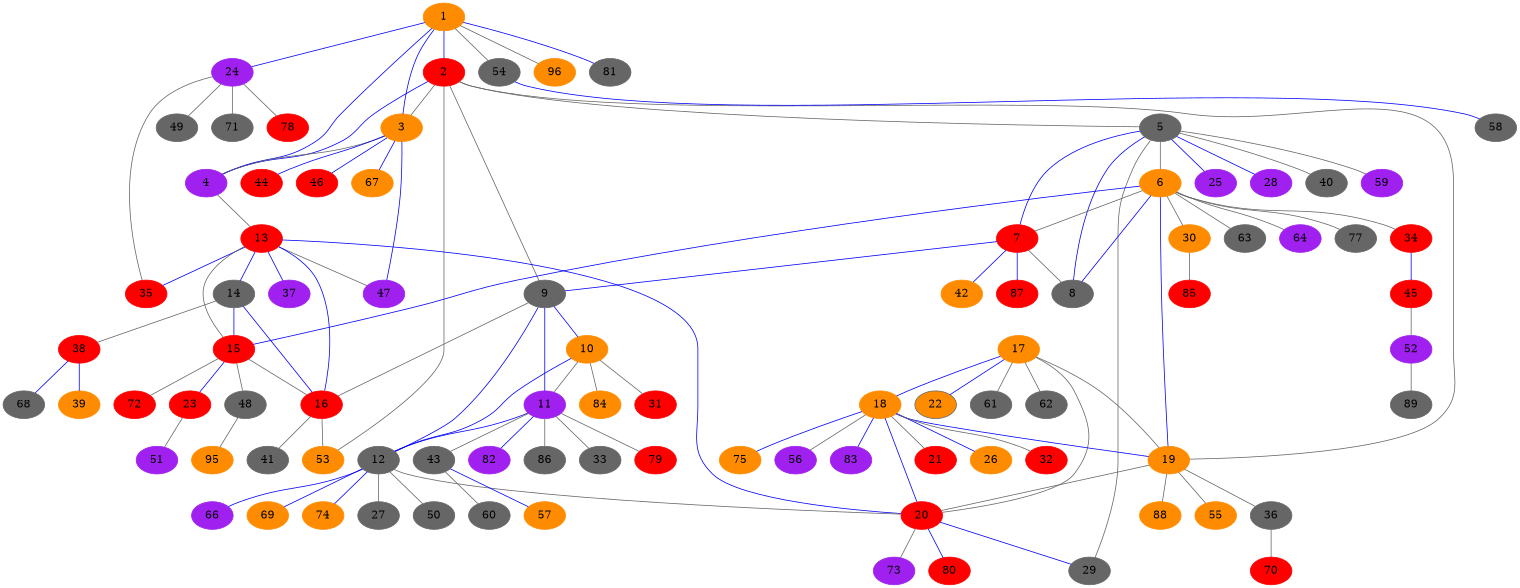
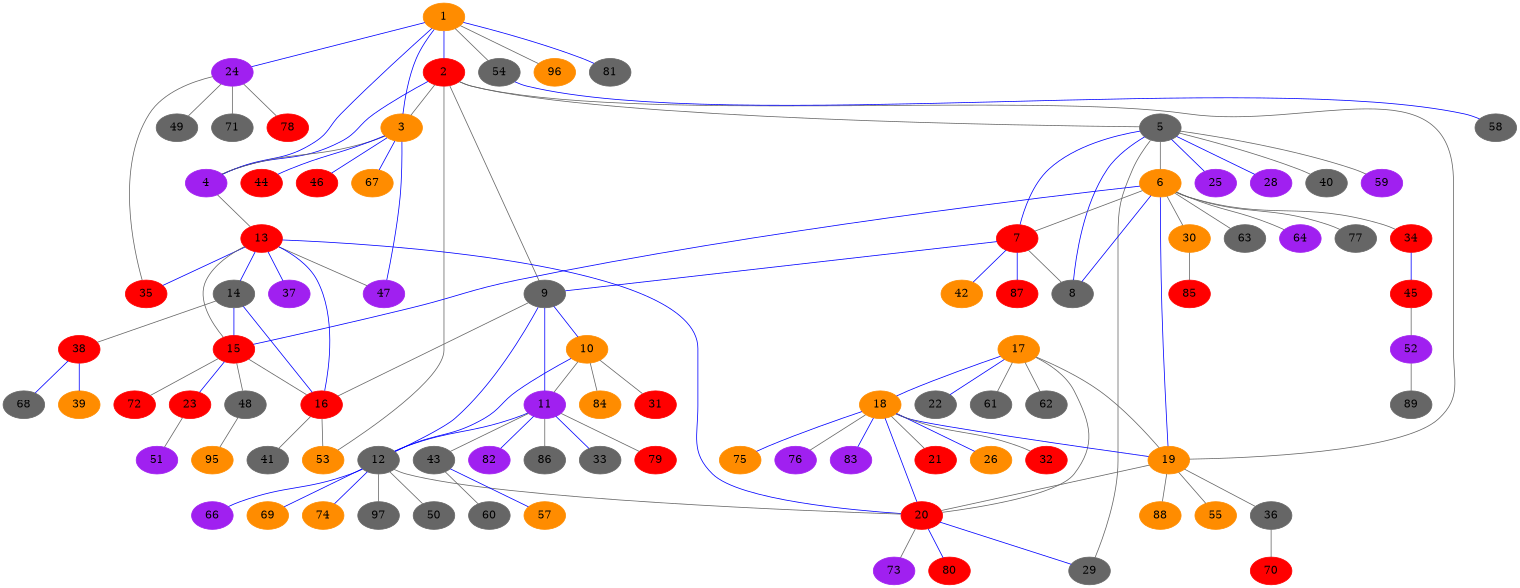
(936, 405) -> (936, 405)
(572, 432) -> (572, 432)
(796, 460) -> (796, 460)
(379, 516) -> (379, 516)
